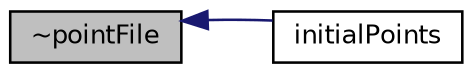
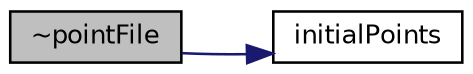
(240, 20) -> (214, 54)
